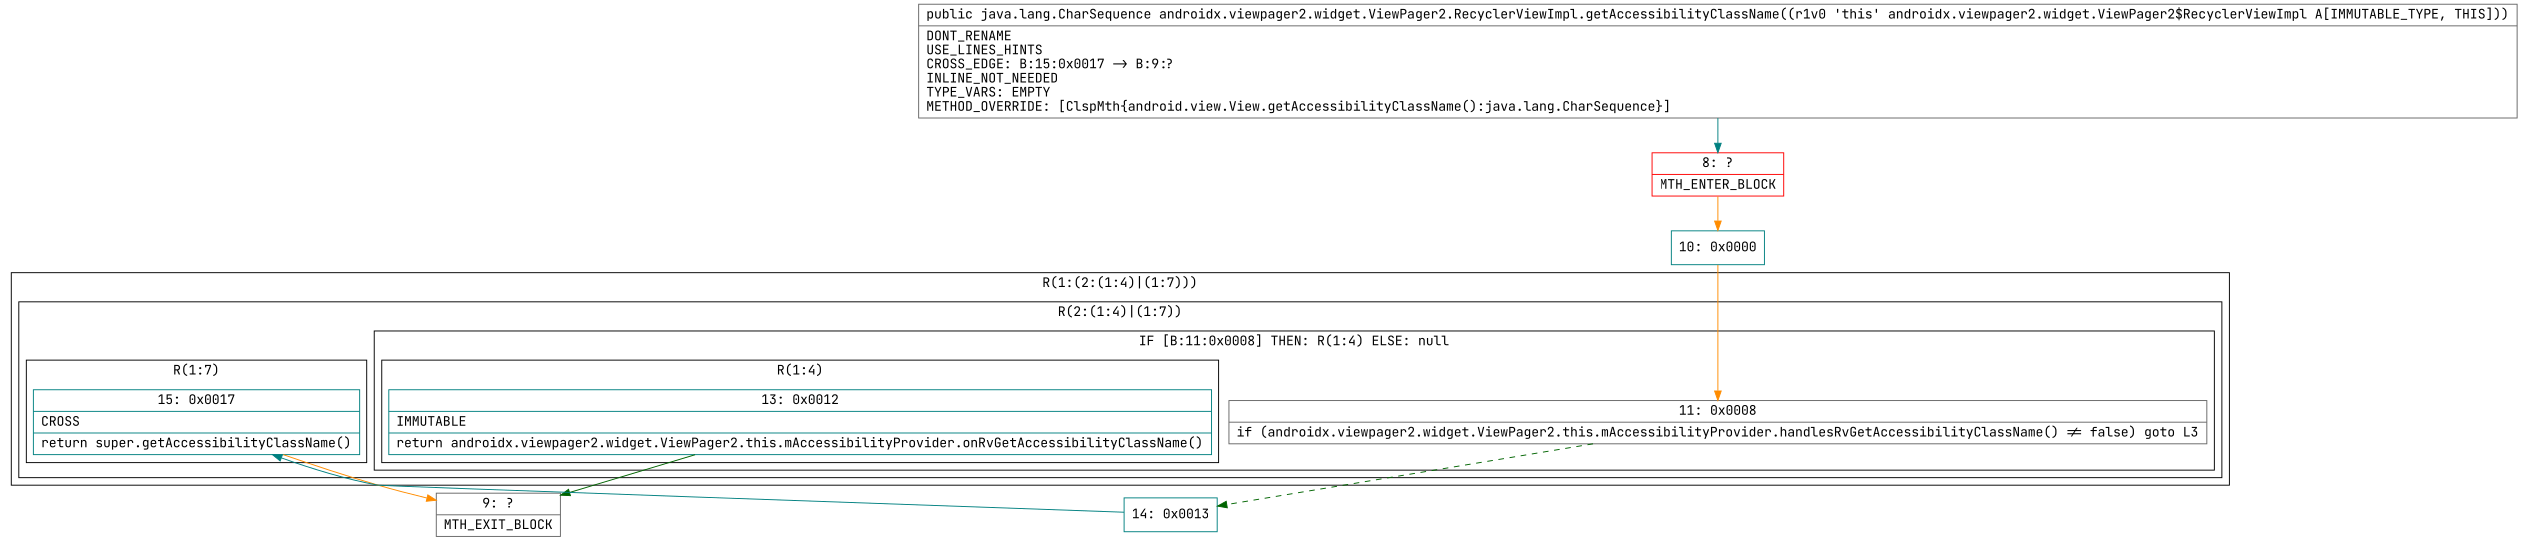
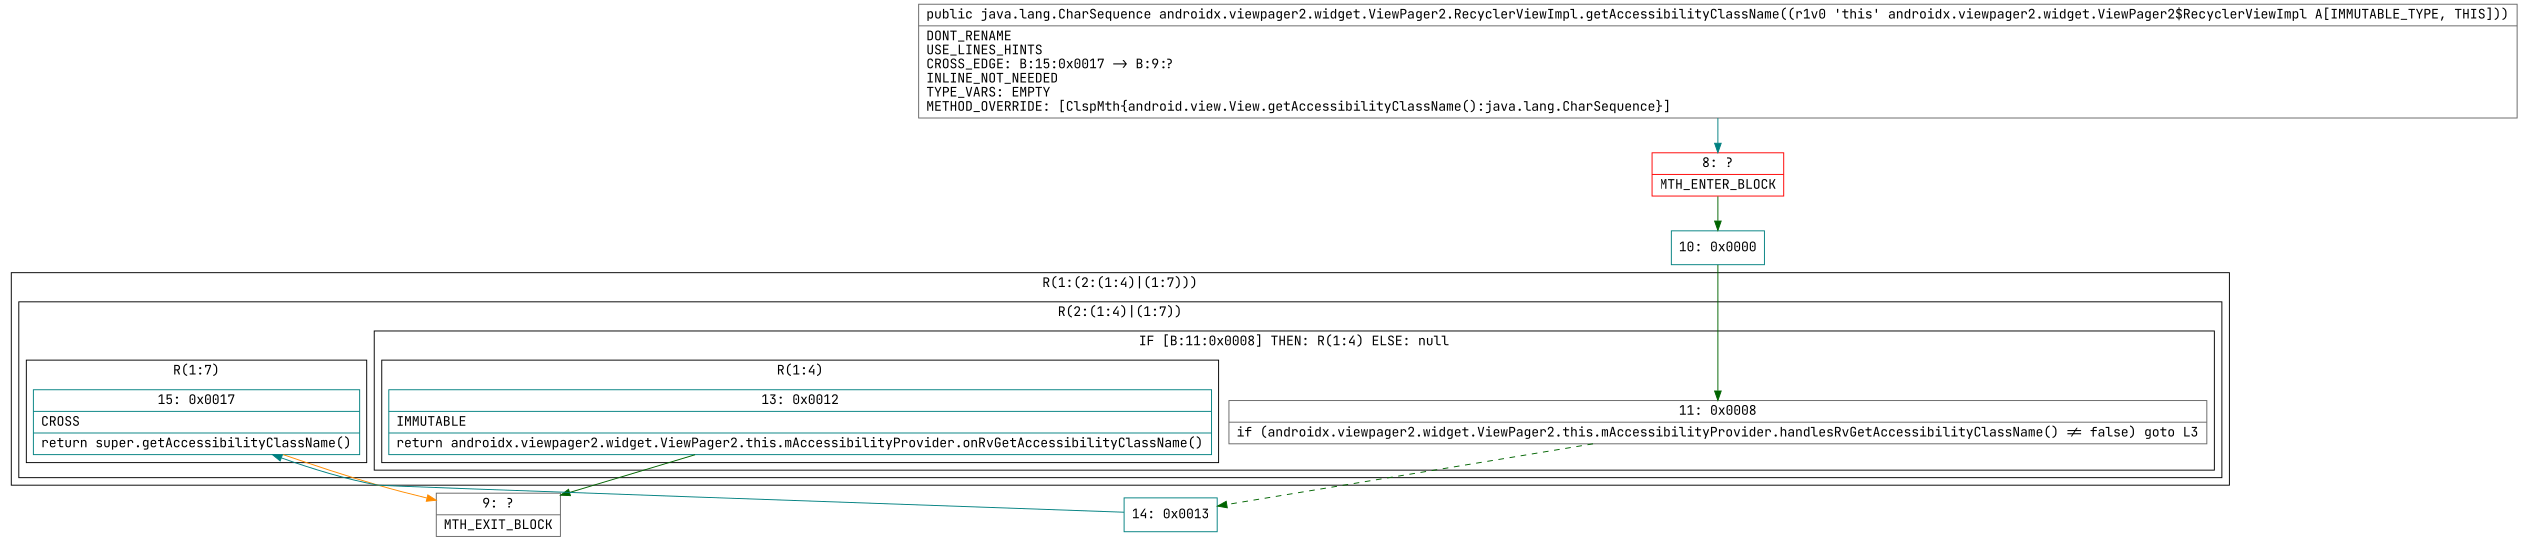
(1718, 209) -> (1718, 209)
(1718, 325) -> (1718, 325)
